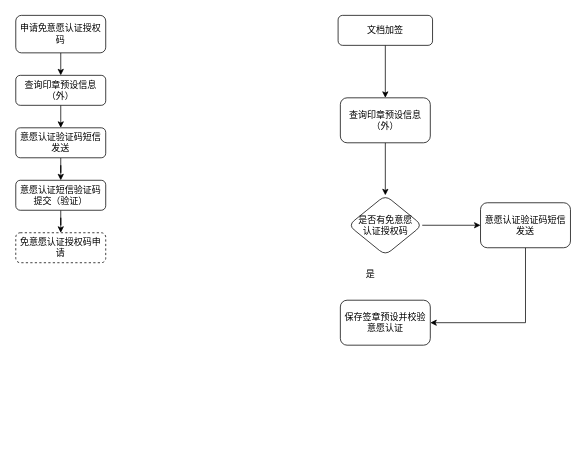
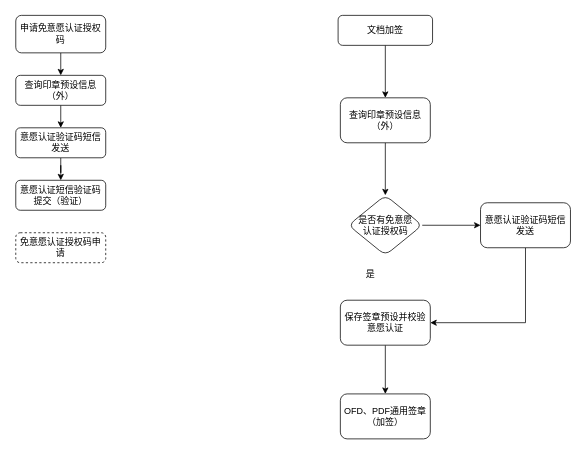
(60, 224) -> none
none -> (385, 367)
none -> (385, 417)
